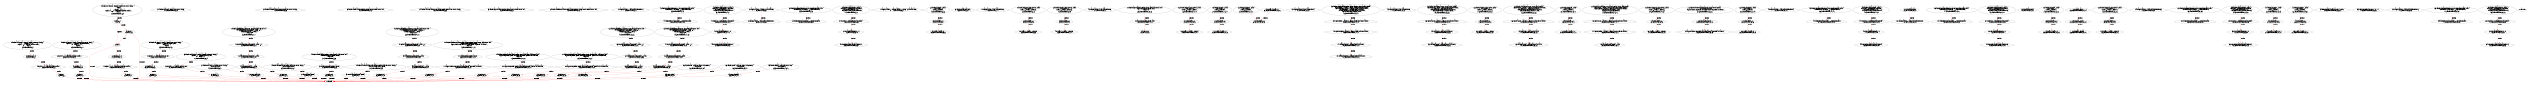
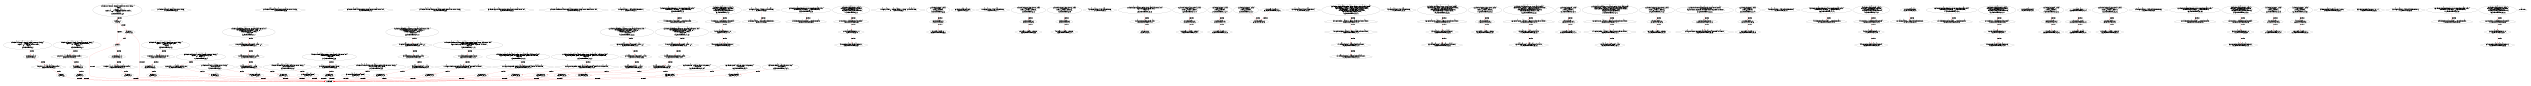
(346, 79) -> (346, 79)
